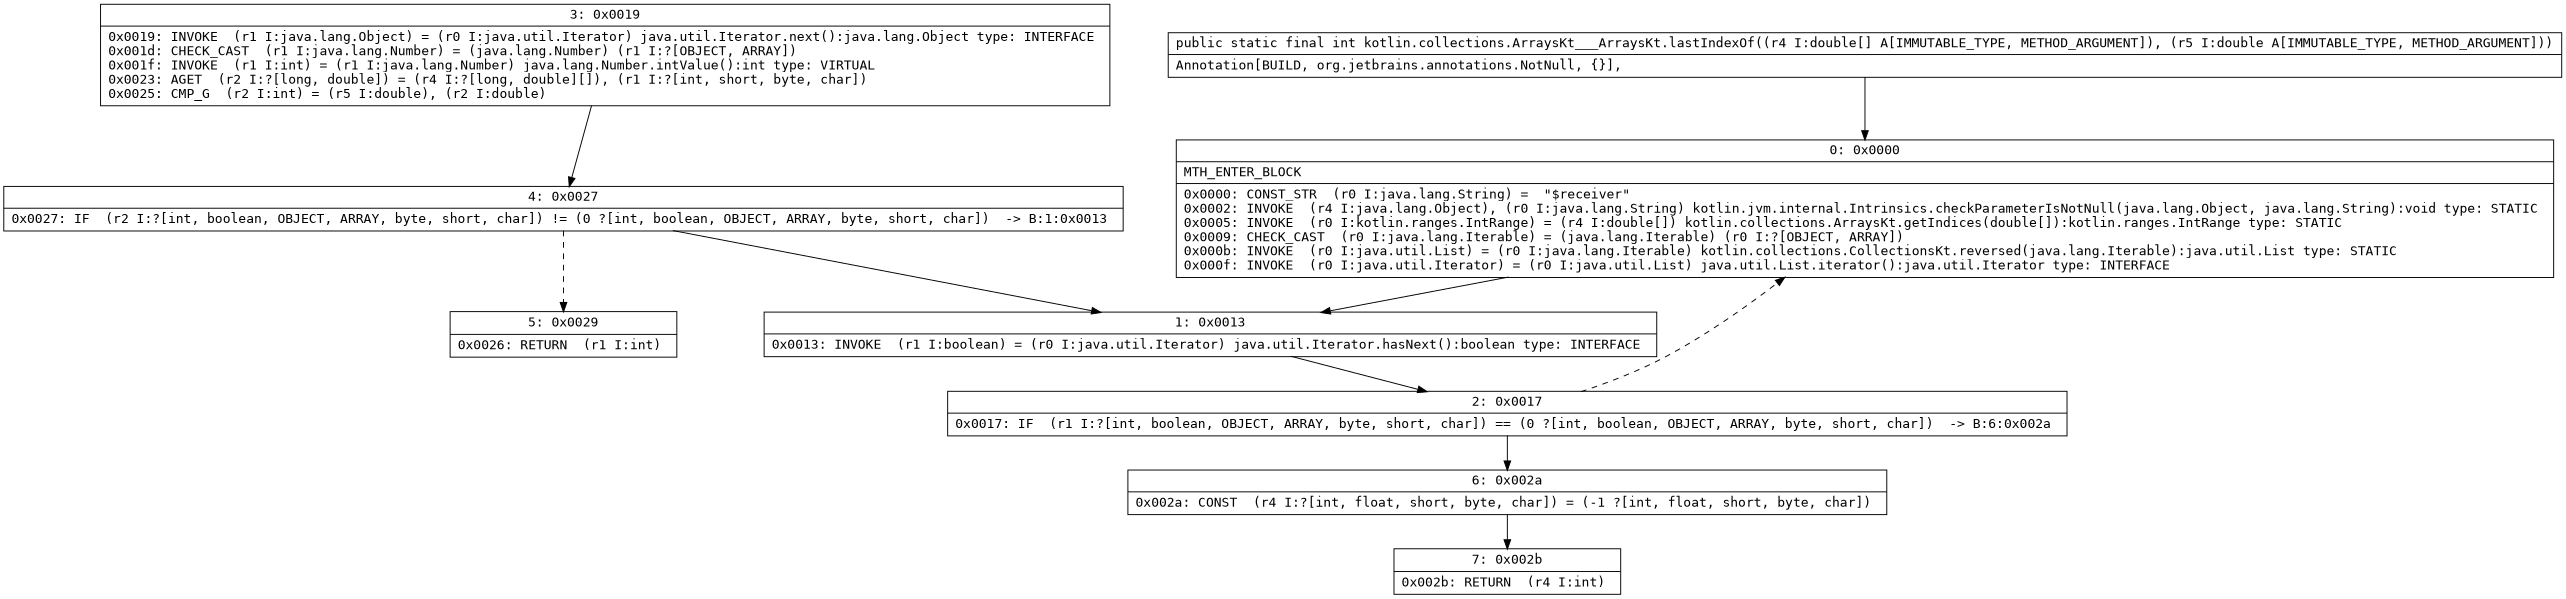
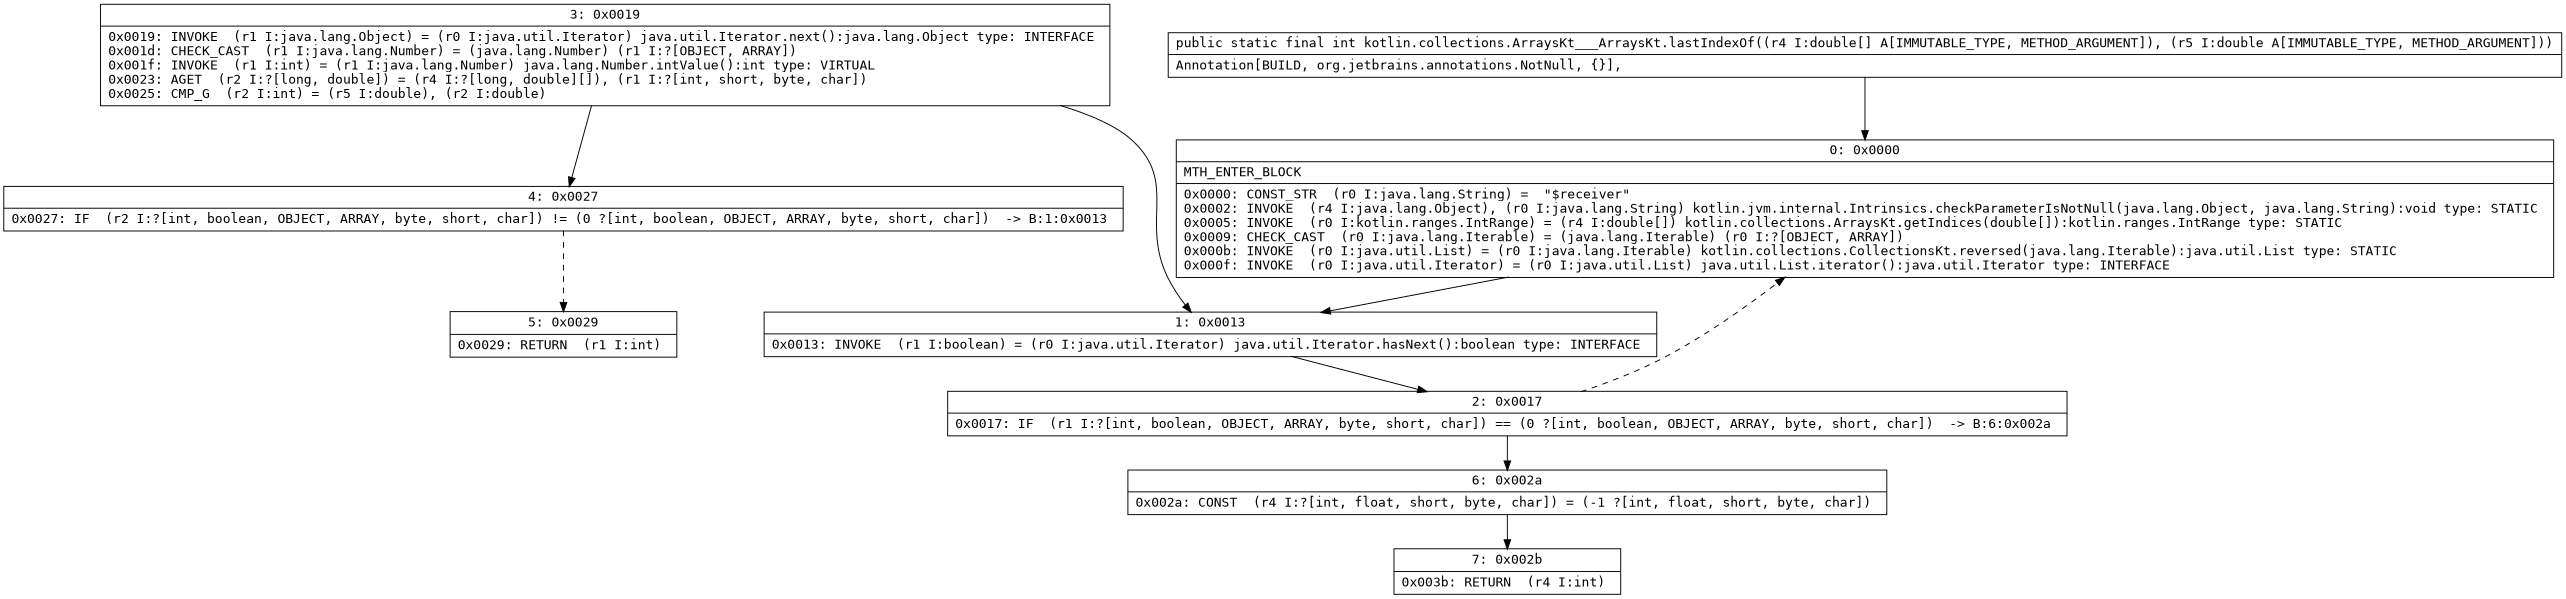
(882, 271) -> (1155, 182)
(563, 345) -> (563, 345)
(1507, 582) -> (1507, 582)
